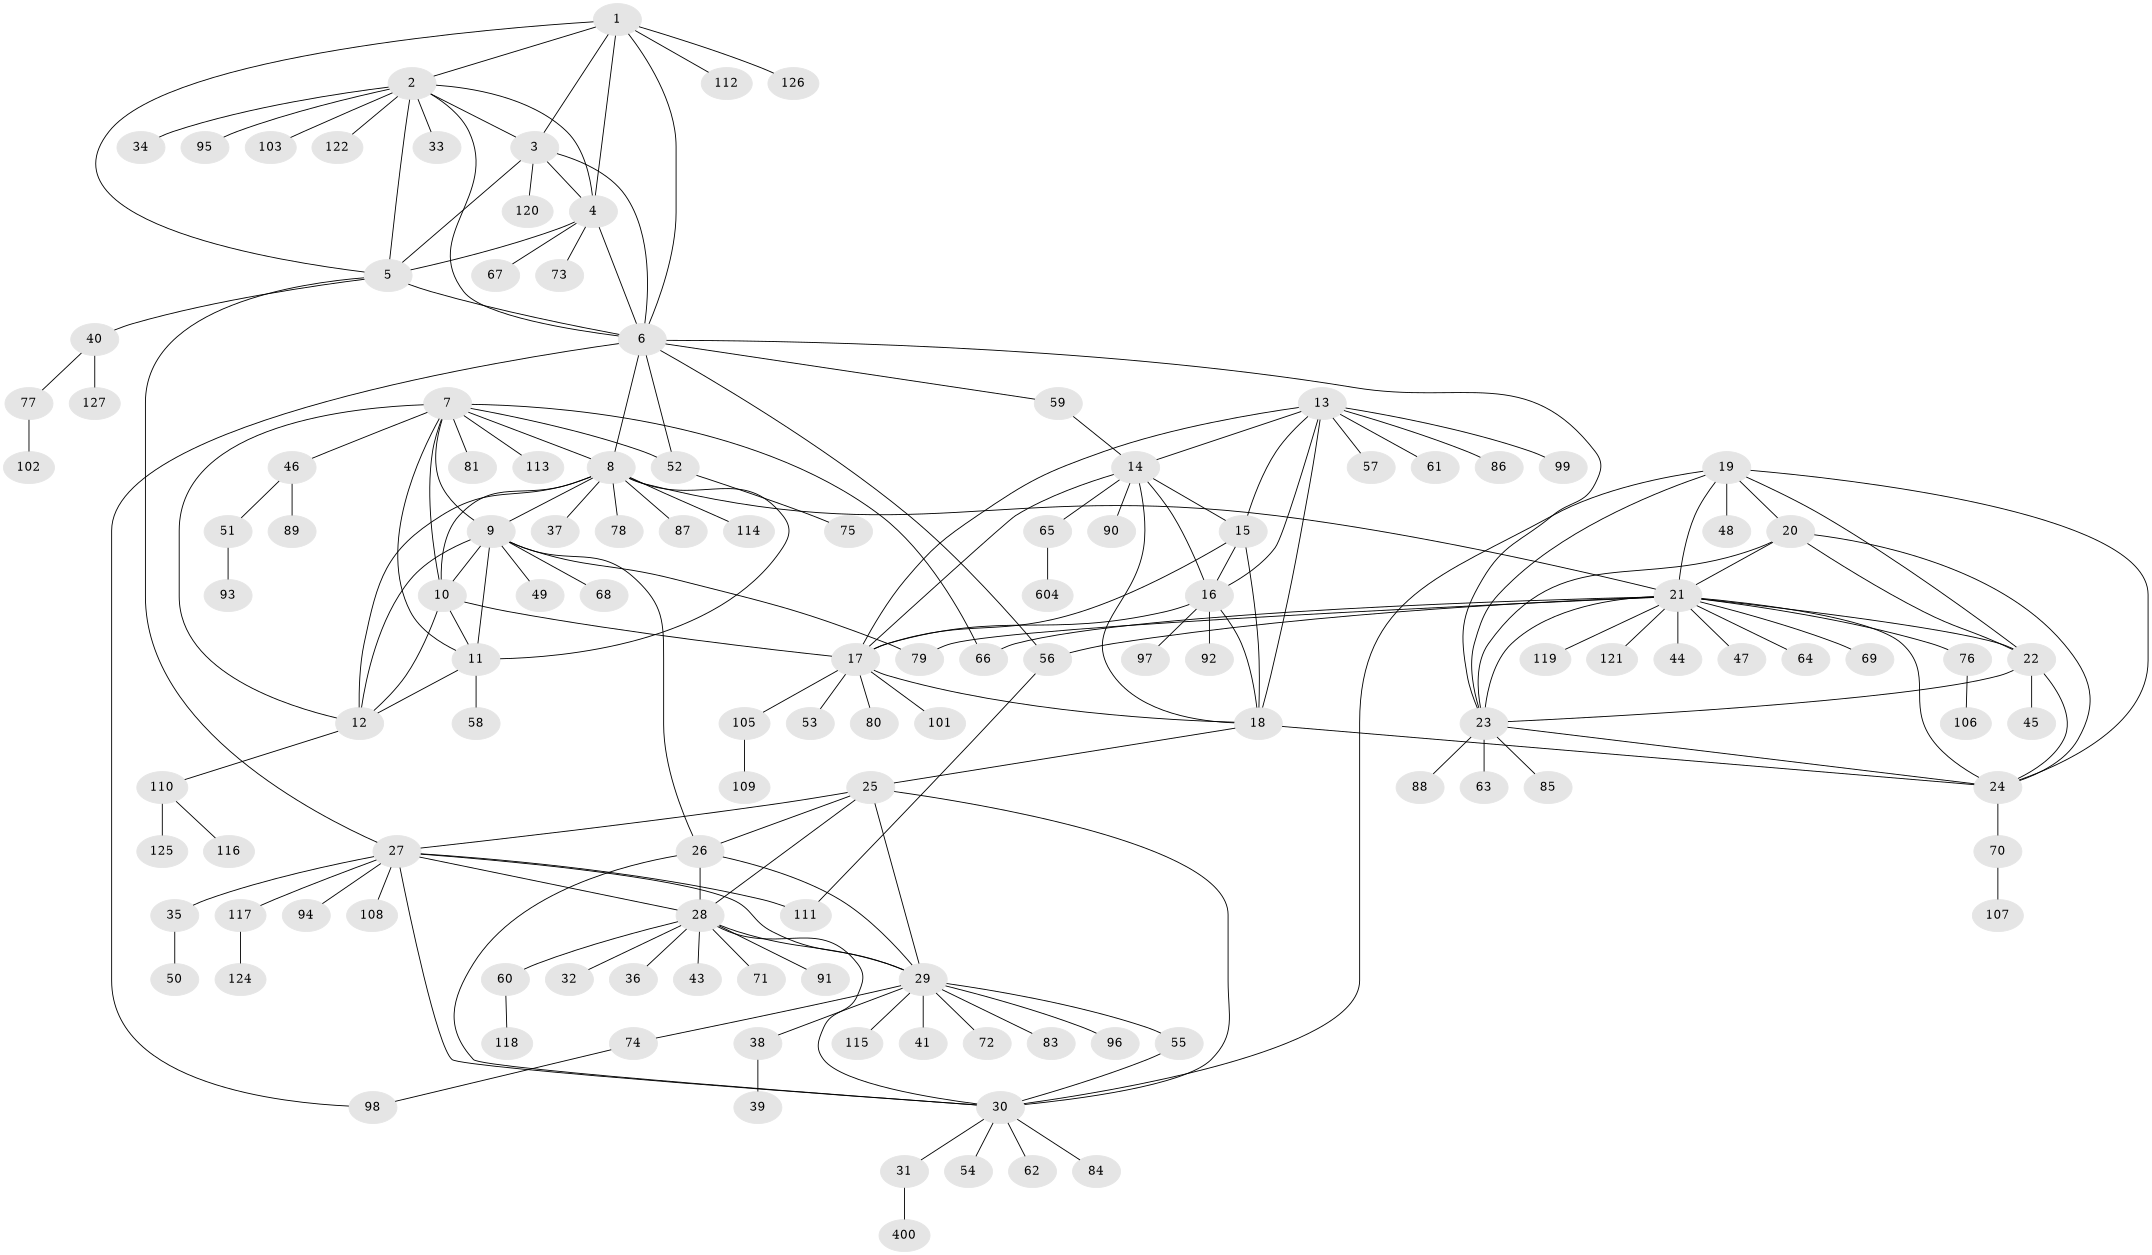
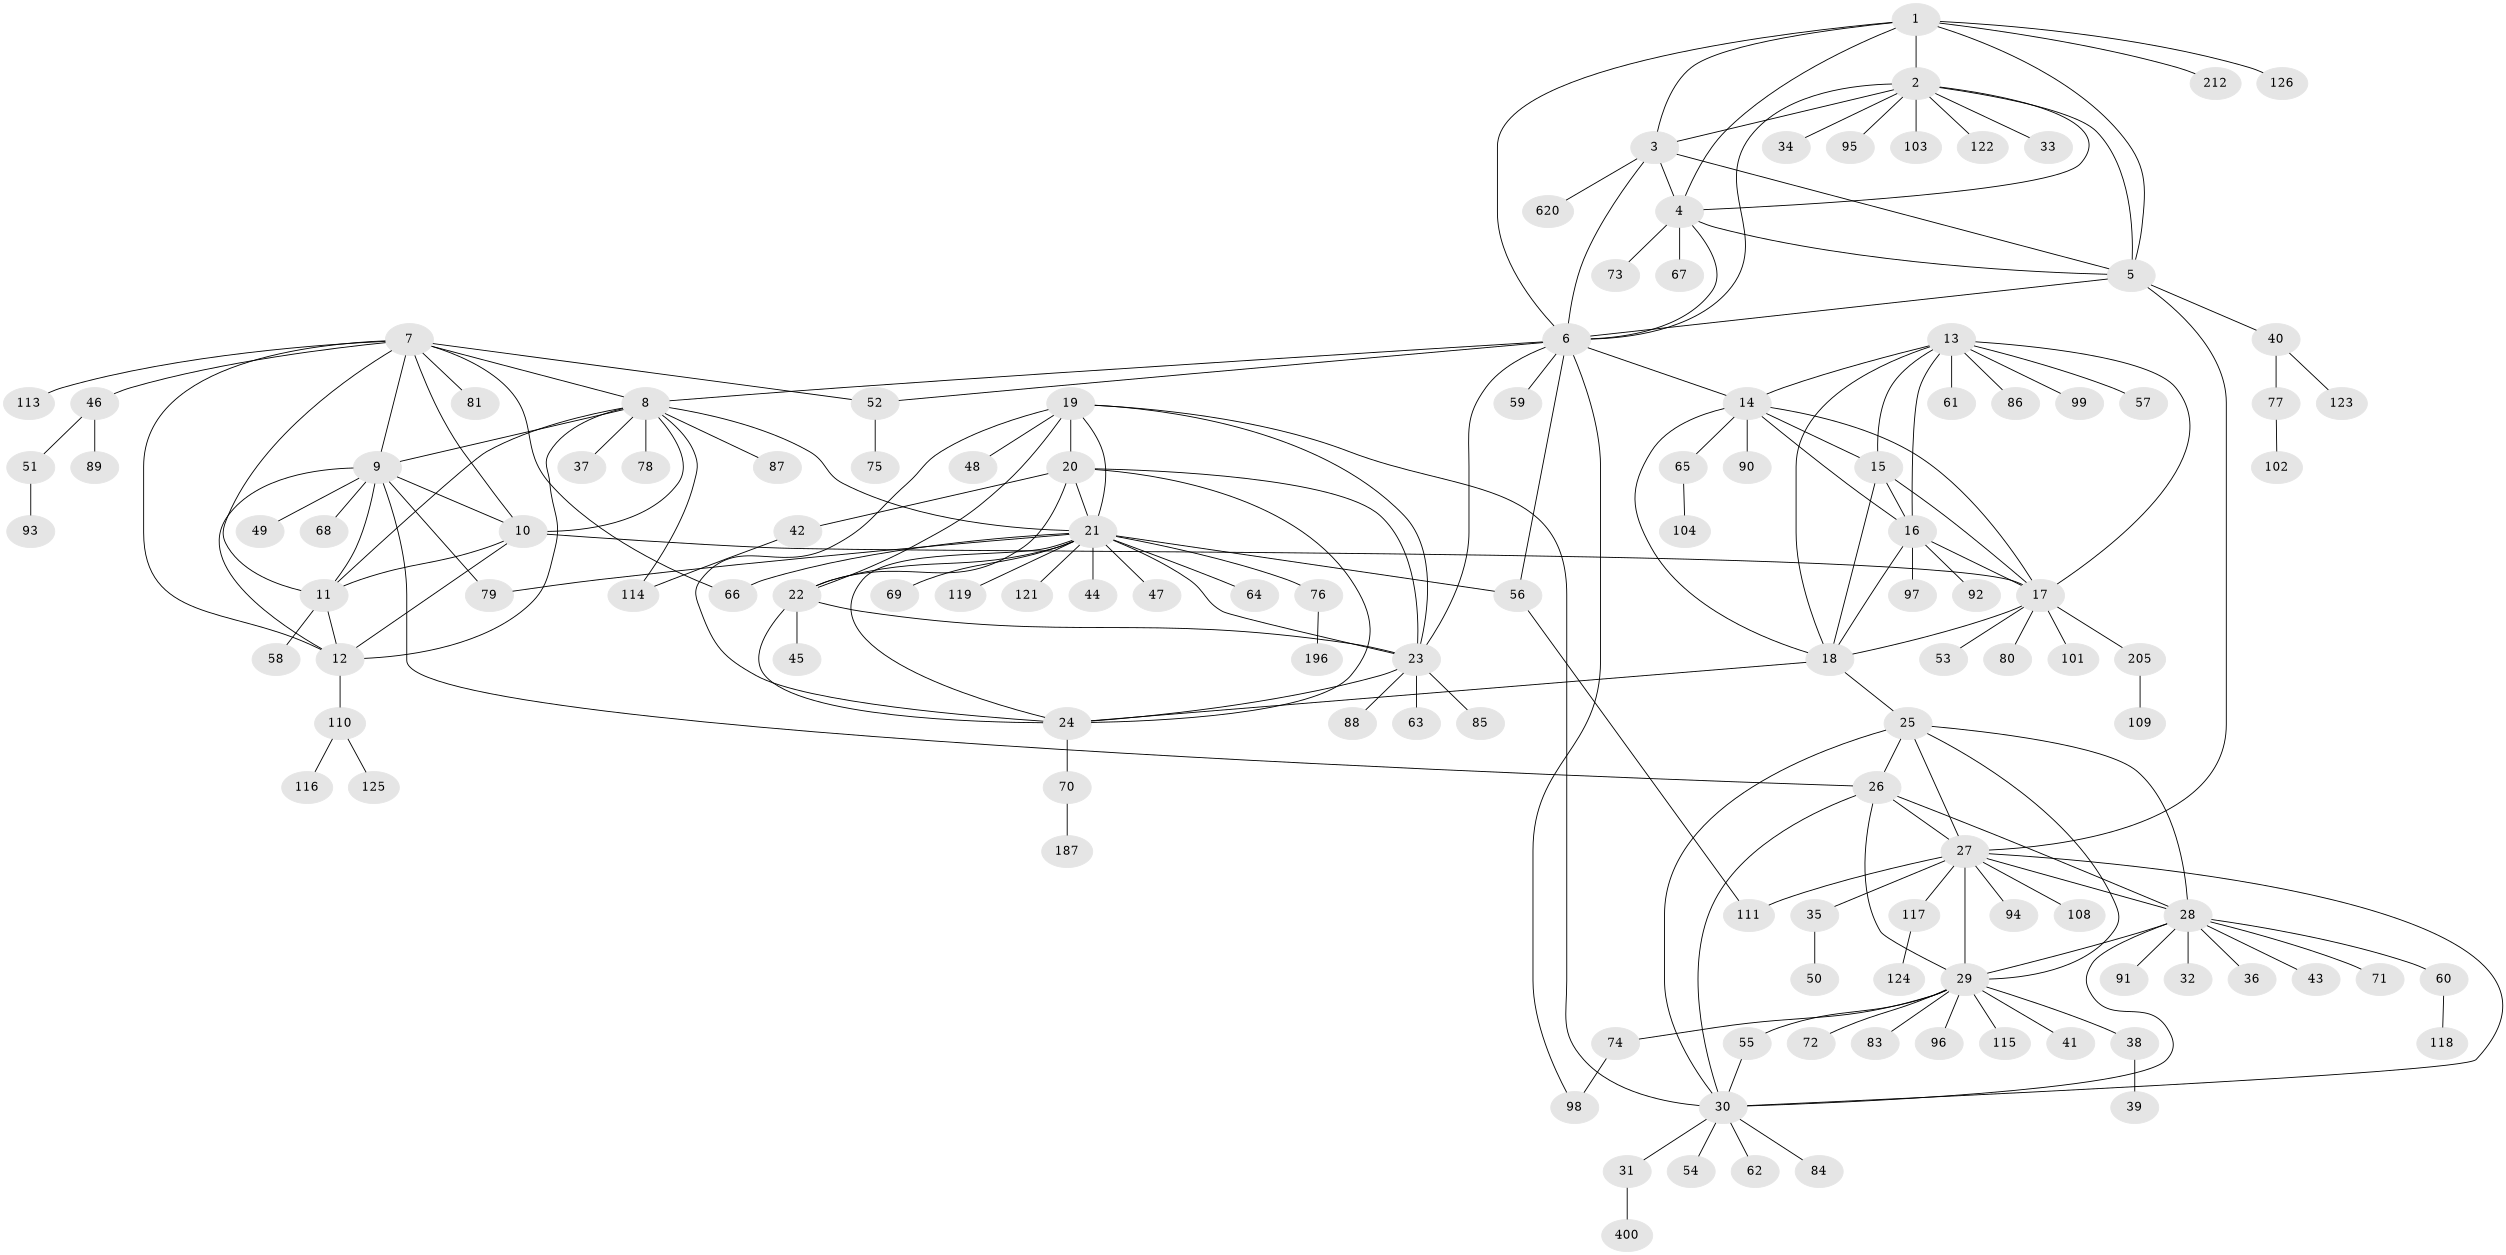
(727, 84) -> (2216, 84)
(528, 212) -> (1548, 212)
(95, 404) -> (2342, 404)
(1097, 436) -> (1657, 372)
none -> (798, 532)
(1048, 596) -> (1685, 532)
(745, 724) -> (2140, 660)
(1966, 724) -> (1317, 660)
none -> (1921, 820)
(1998, 916) -> (1067, 852)
